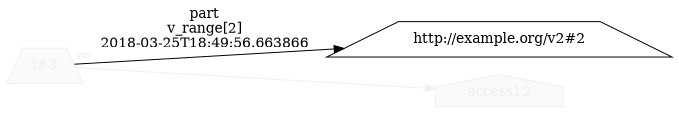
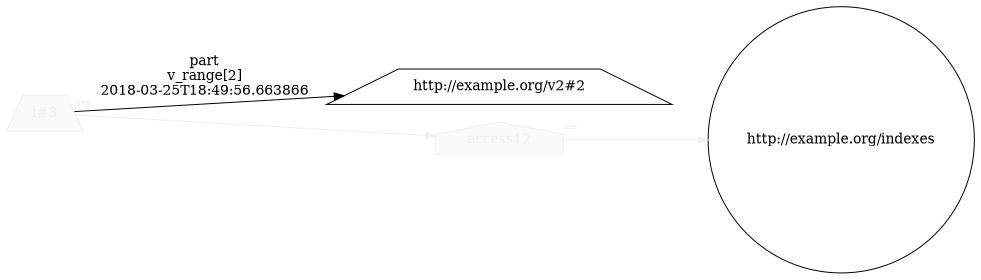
none -> (841, 140)
